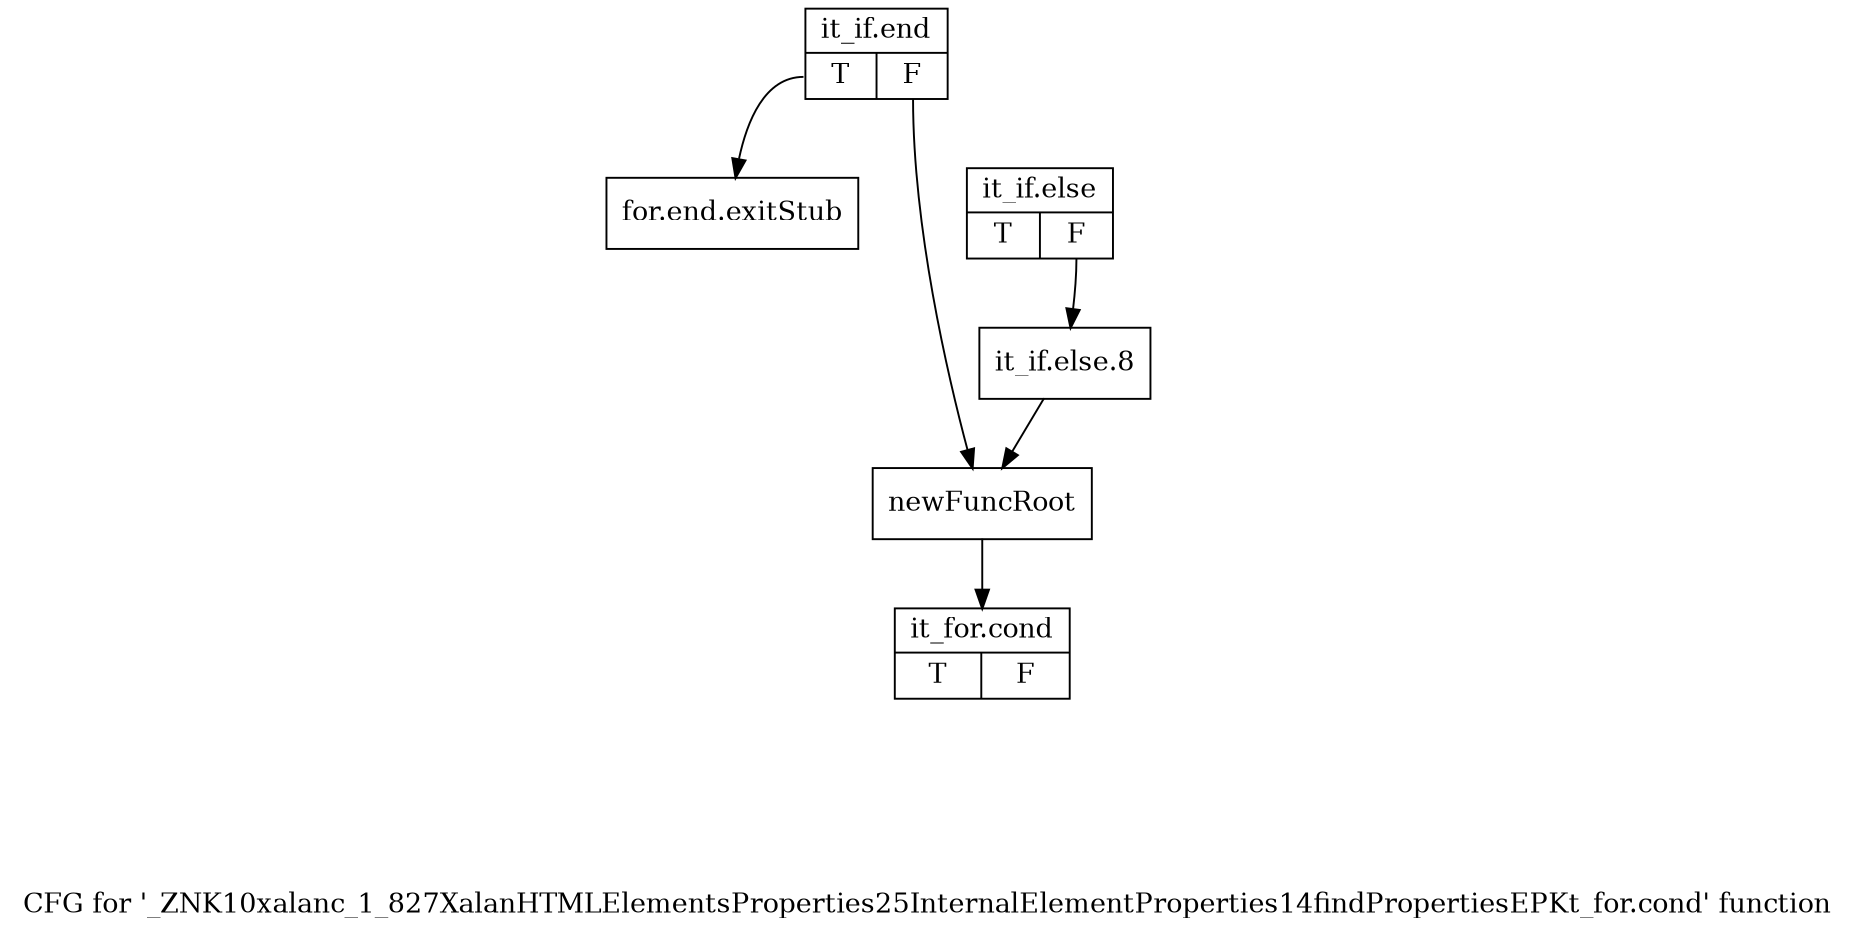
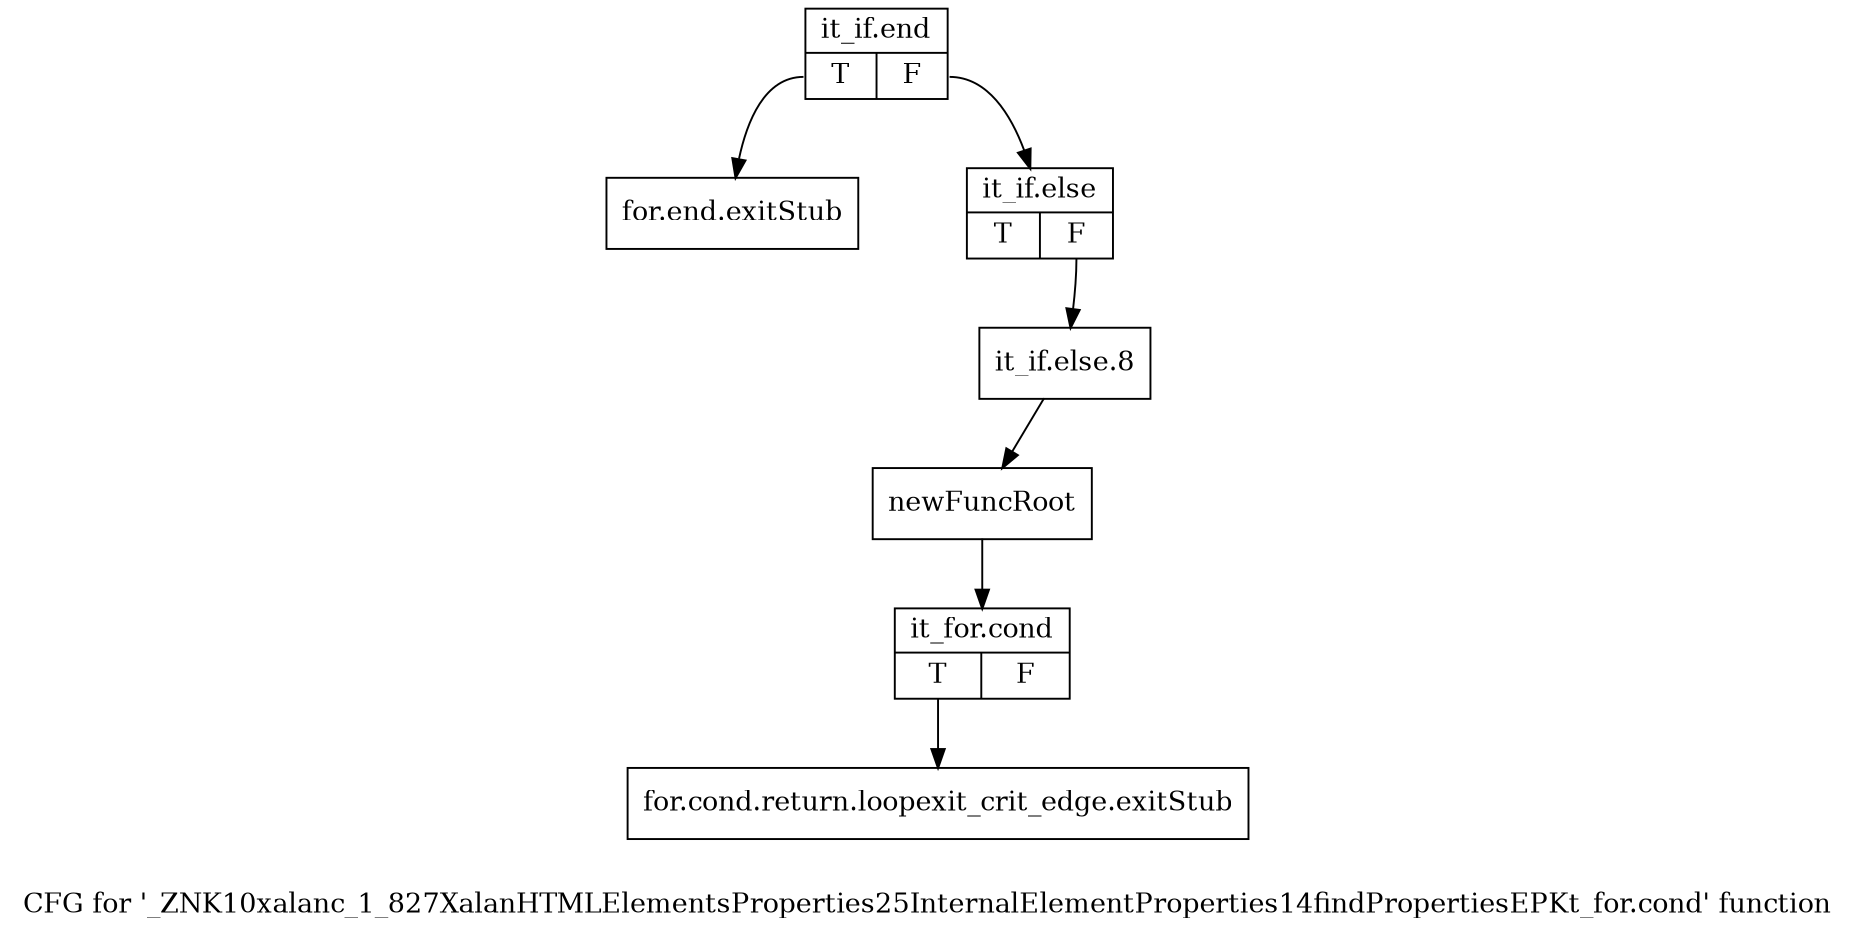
(930, 276) -> (997, 102)
none -> (938, 803)
